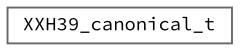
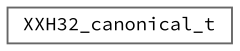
(120, 25) -> (120, 25)
